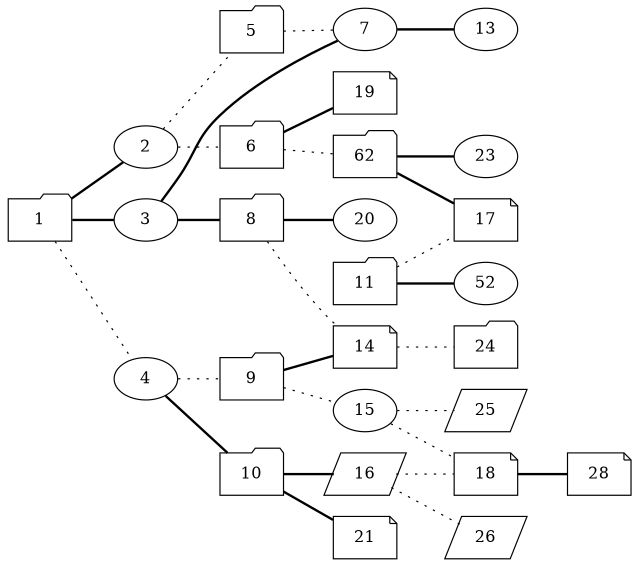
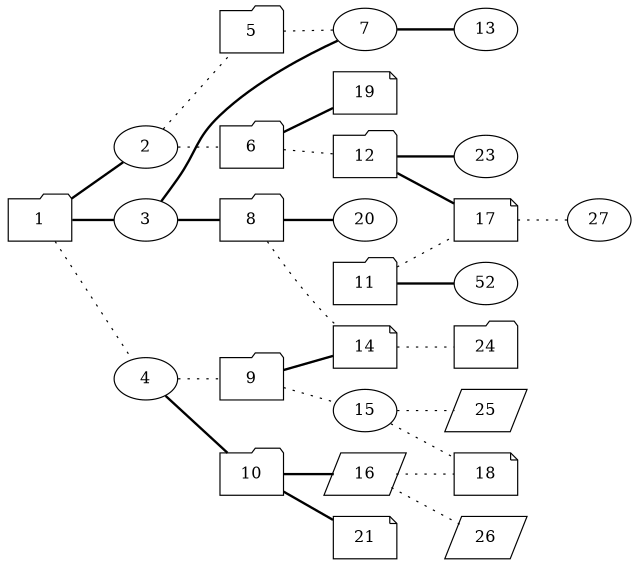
(365, 156) -> (365, 156)
none -> (599, 220)
(599, 474) -> none
